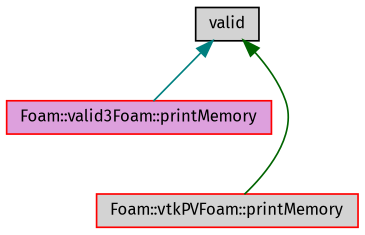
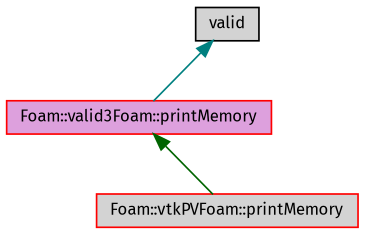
(287, 125) -> (189, 170)
